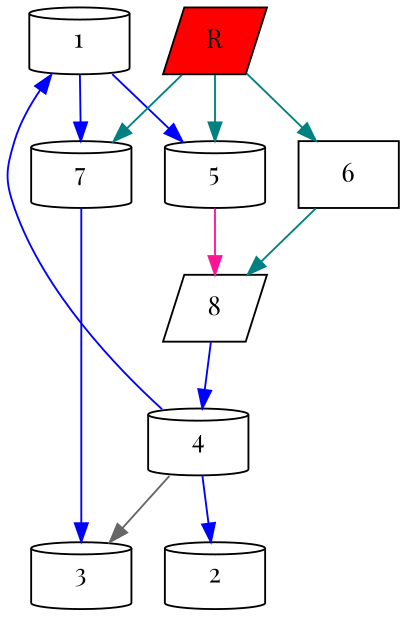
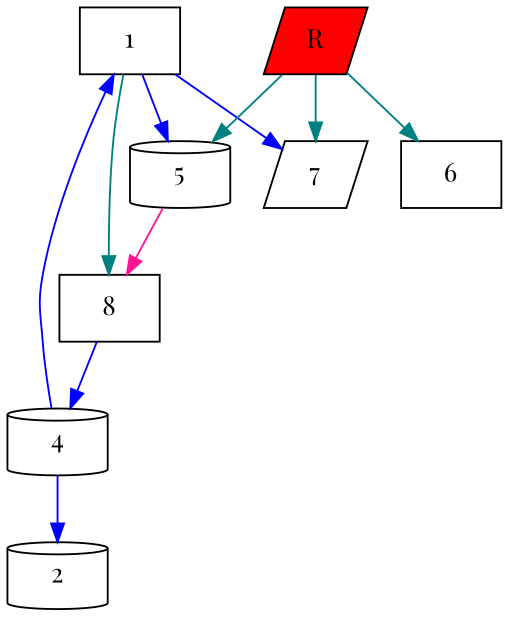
(79, 41) -> (130, 41)
(81, 175) -> (316, 175)
(289, 235) -> (111, 165)
(215, 308) -> (110, 308)
(81, 576) -> none
